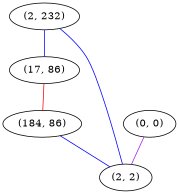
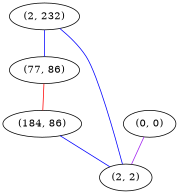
(44, 70) -> (44, 70)
